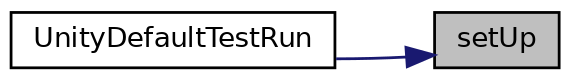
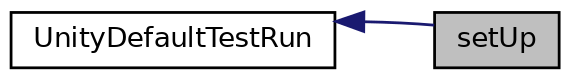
(371, 58) -> (399, 23)
